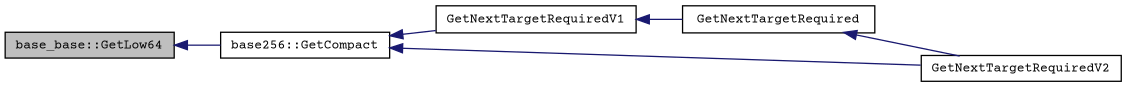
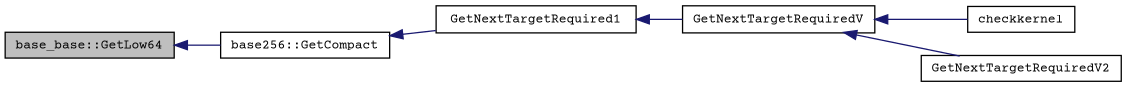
(536, 19) -> (536, 19)
(779, 19) -> (779, 19)
none -> (1021, 19)
(662, 57) -> none
